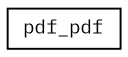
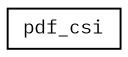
(64, 29) -> (64, 29)
